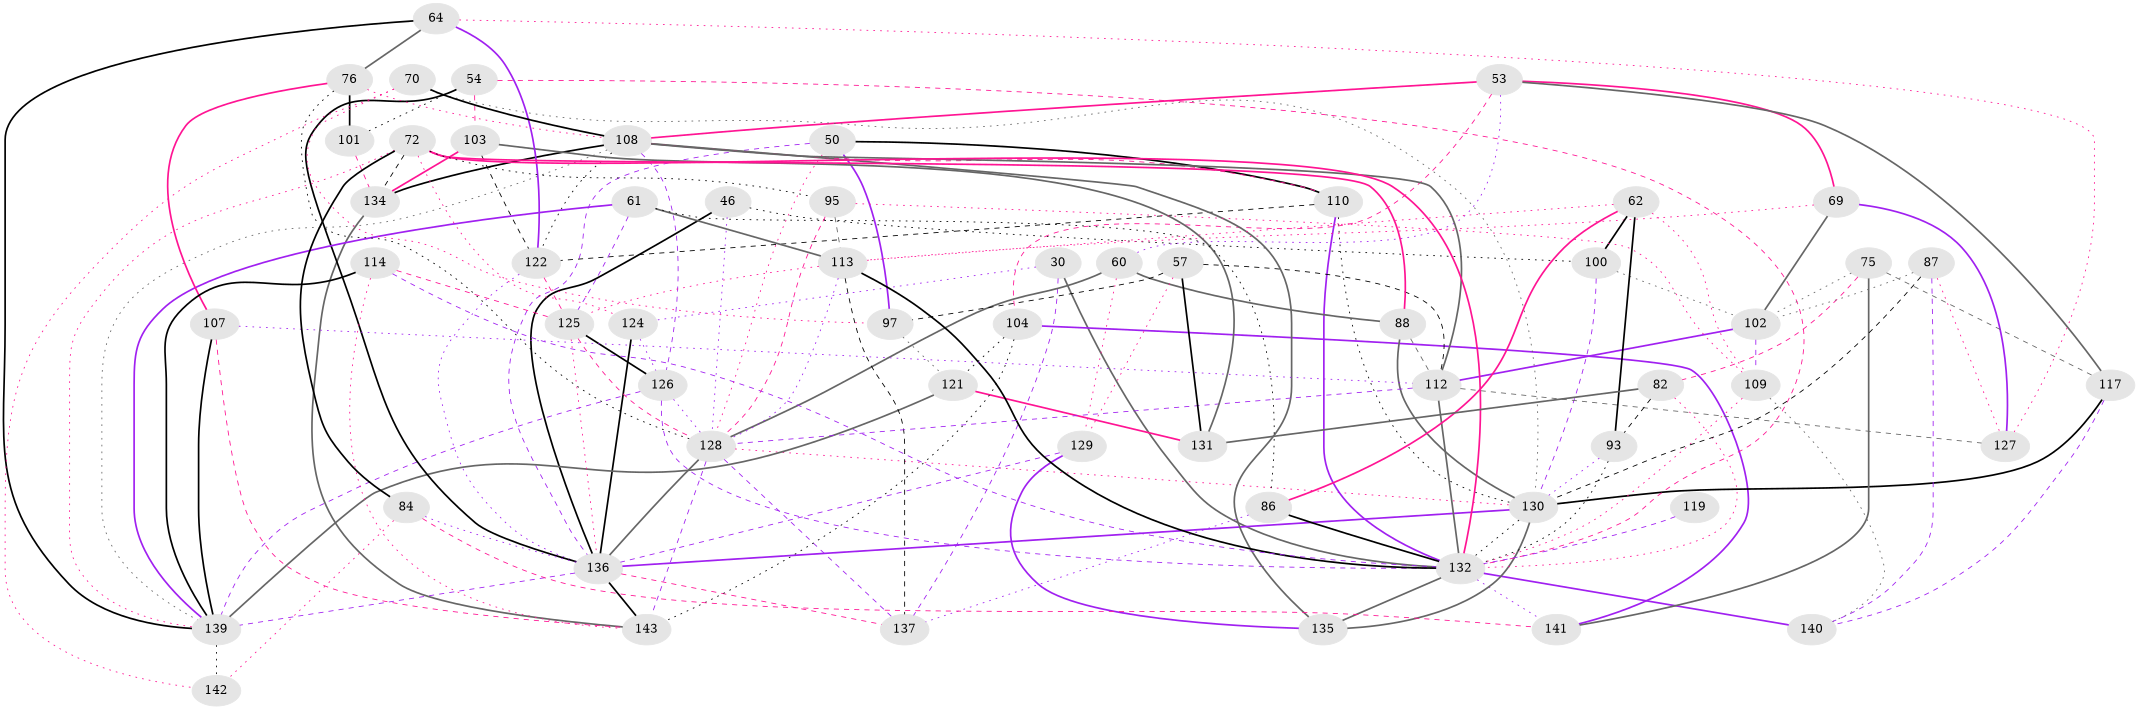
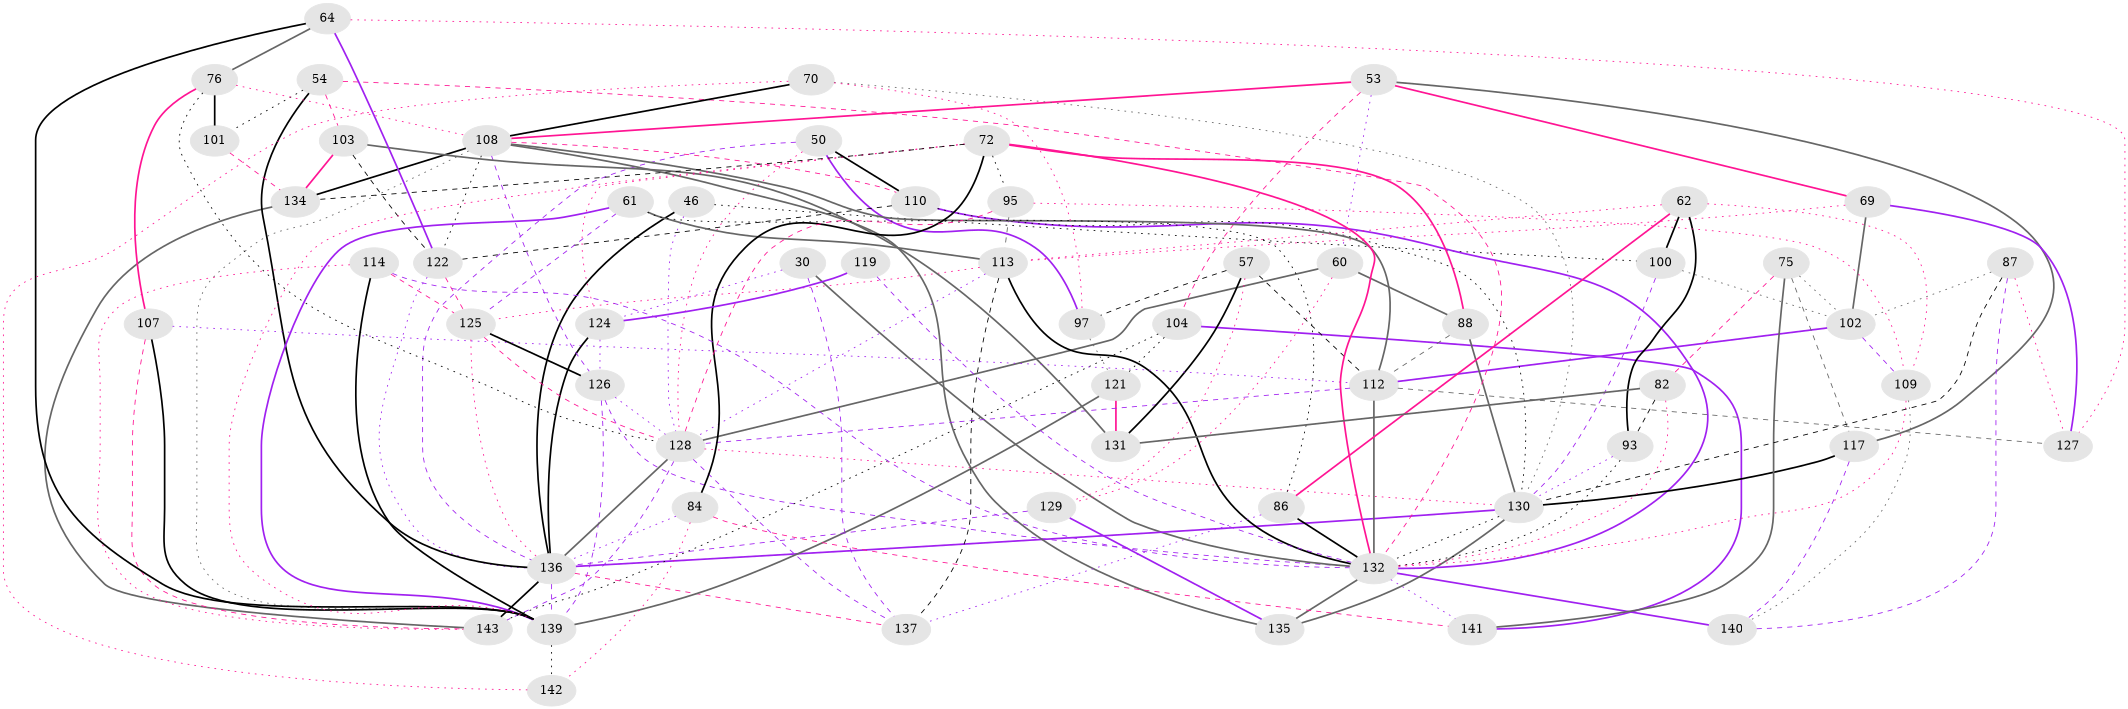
none -> (742, 301)
